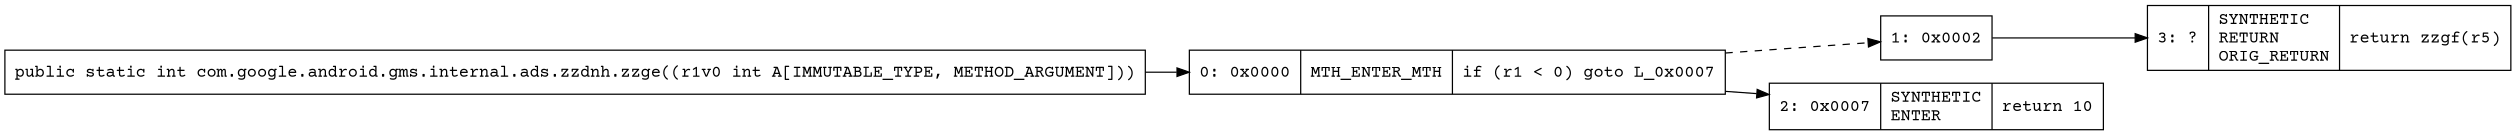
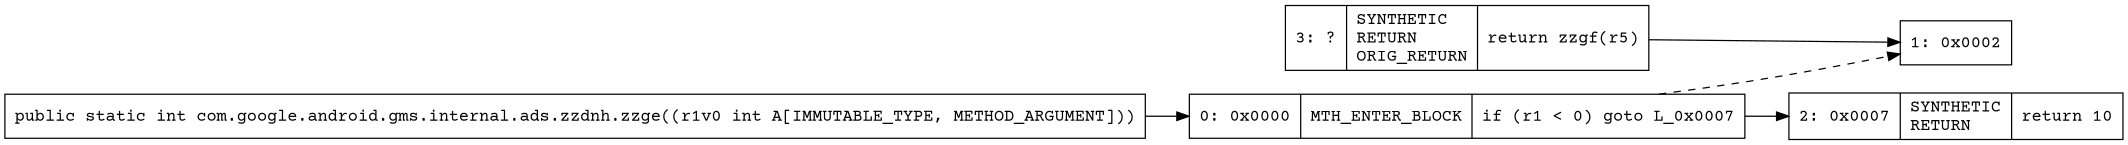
(2064, 38) -> (1768, 41)
(1377, 72) -> (1386, 116)
(1916, 115) -> (1941, 125)
